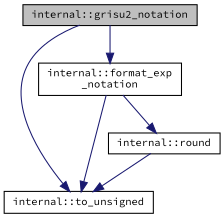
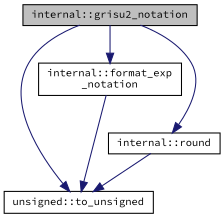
(136, 110) -> (192, 64)
(79, 202) -> (79, 202)
